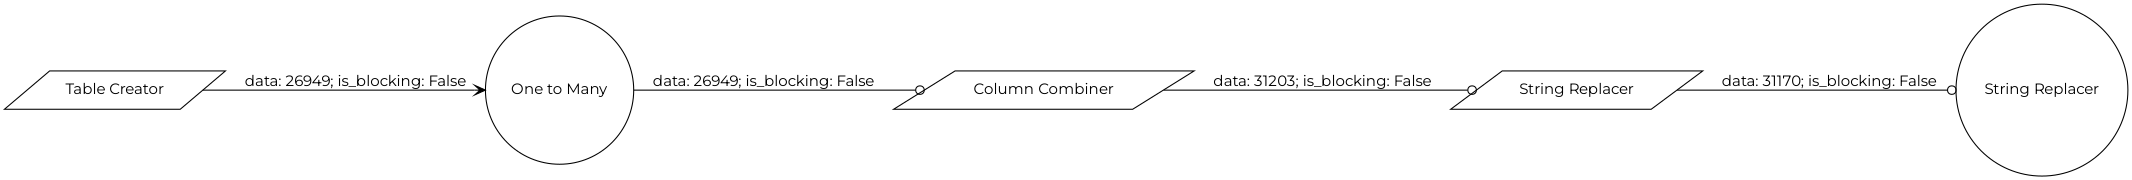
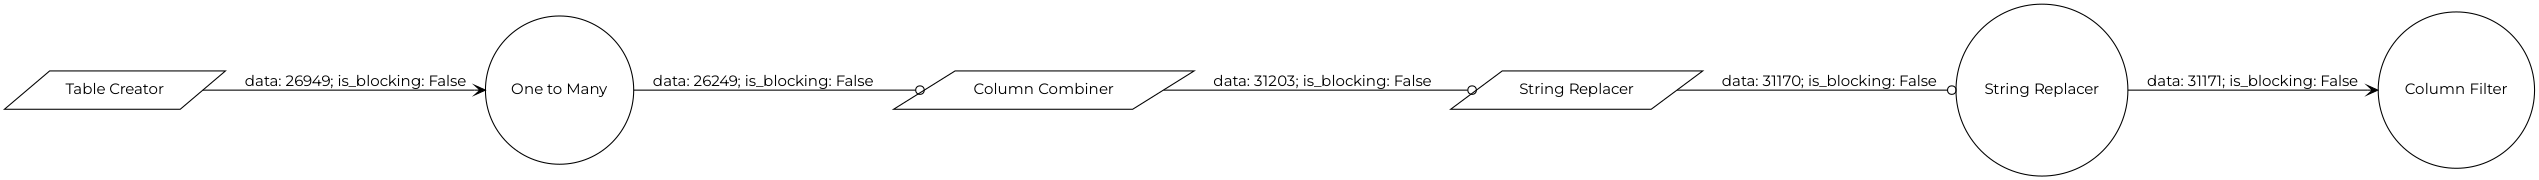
(764, 82) -> (764, 82)
none -> (2456, 90)
